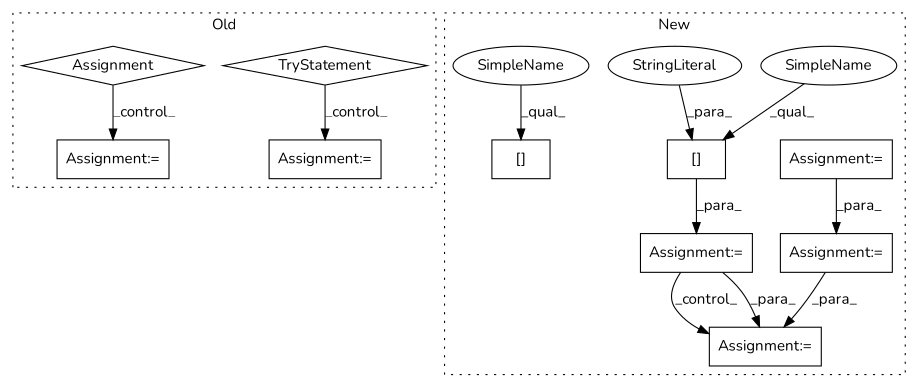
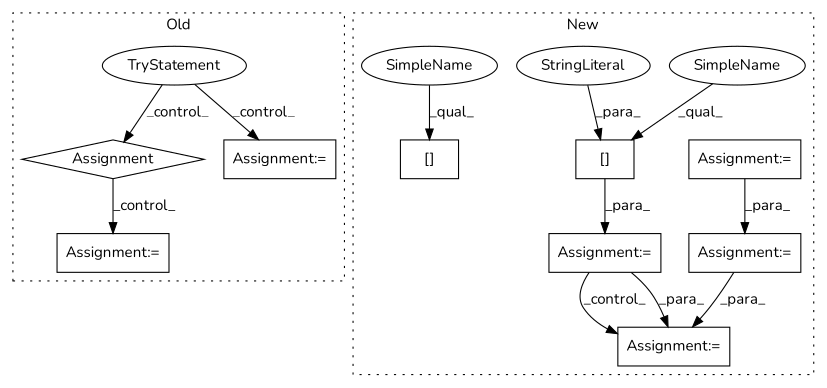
(325, 66) -> (174, 66)
none -> (146, 109)
